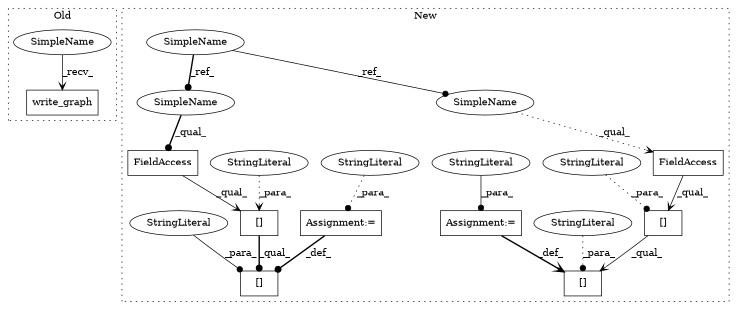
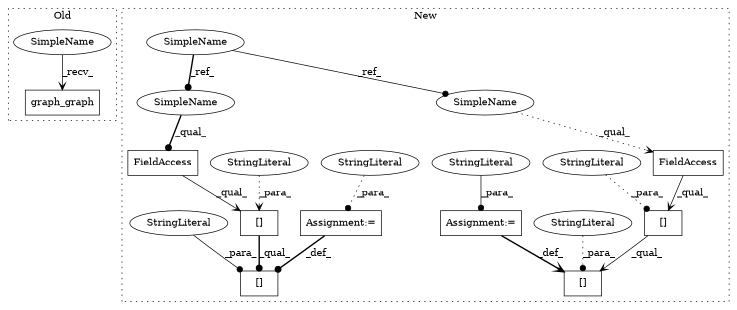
(62, 103) -> (62, 103)
